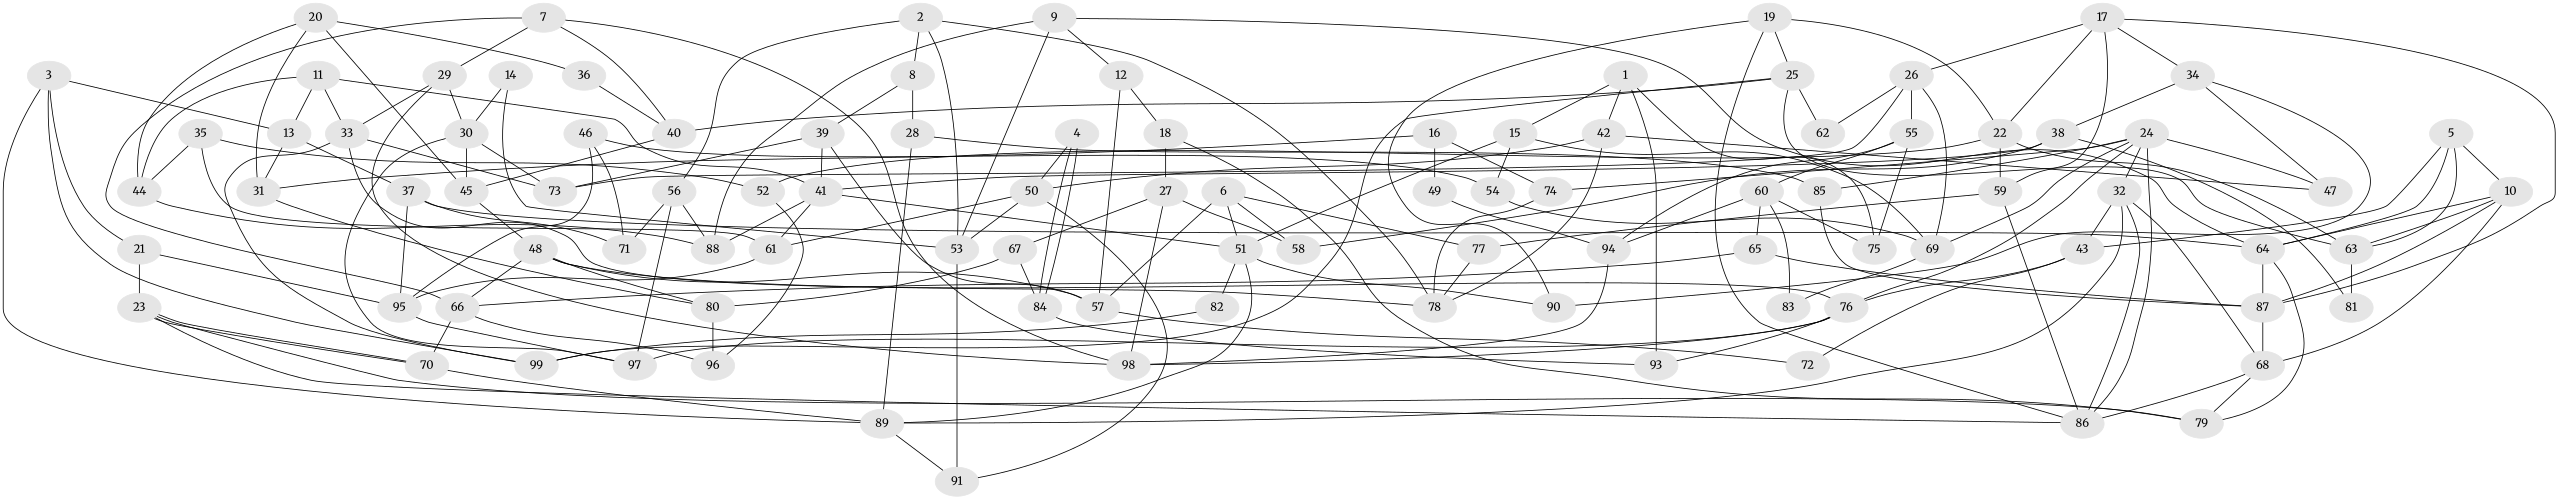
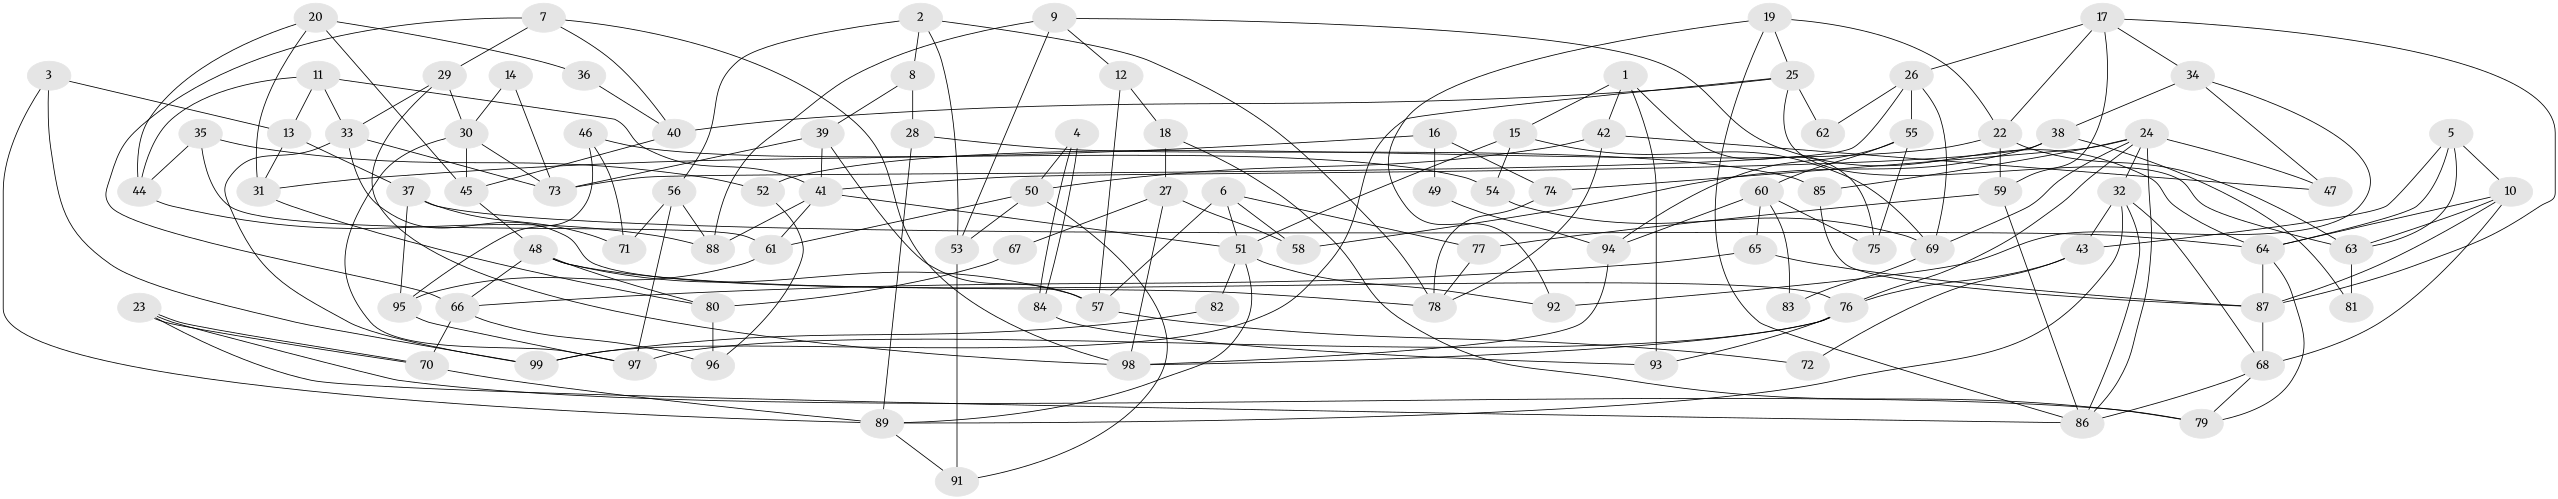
(604, 215) -> (533, 134)
(139, 250) -> none
(1028, 279) -> none
(1554, 308) -> (1554, 308)
